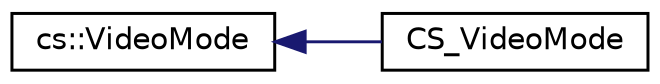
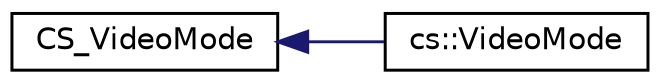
(344, 42) -> (346, 42)
